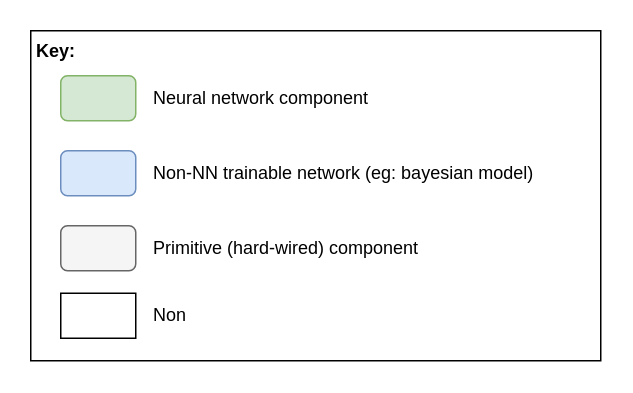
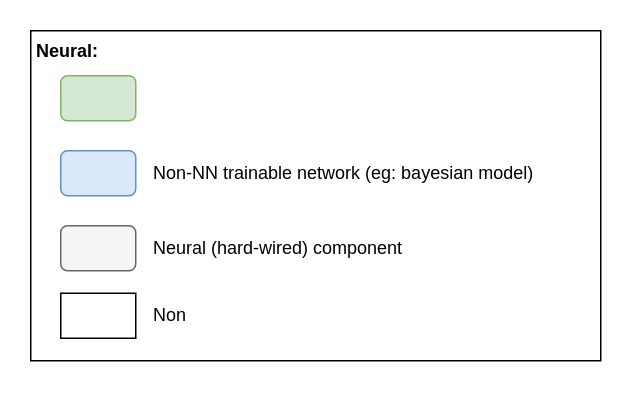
(55, 52) -> (67, 52)
(316, 98) -> none
(301, 248) -> (291, 248)
